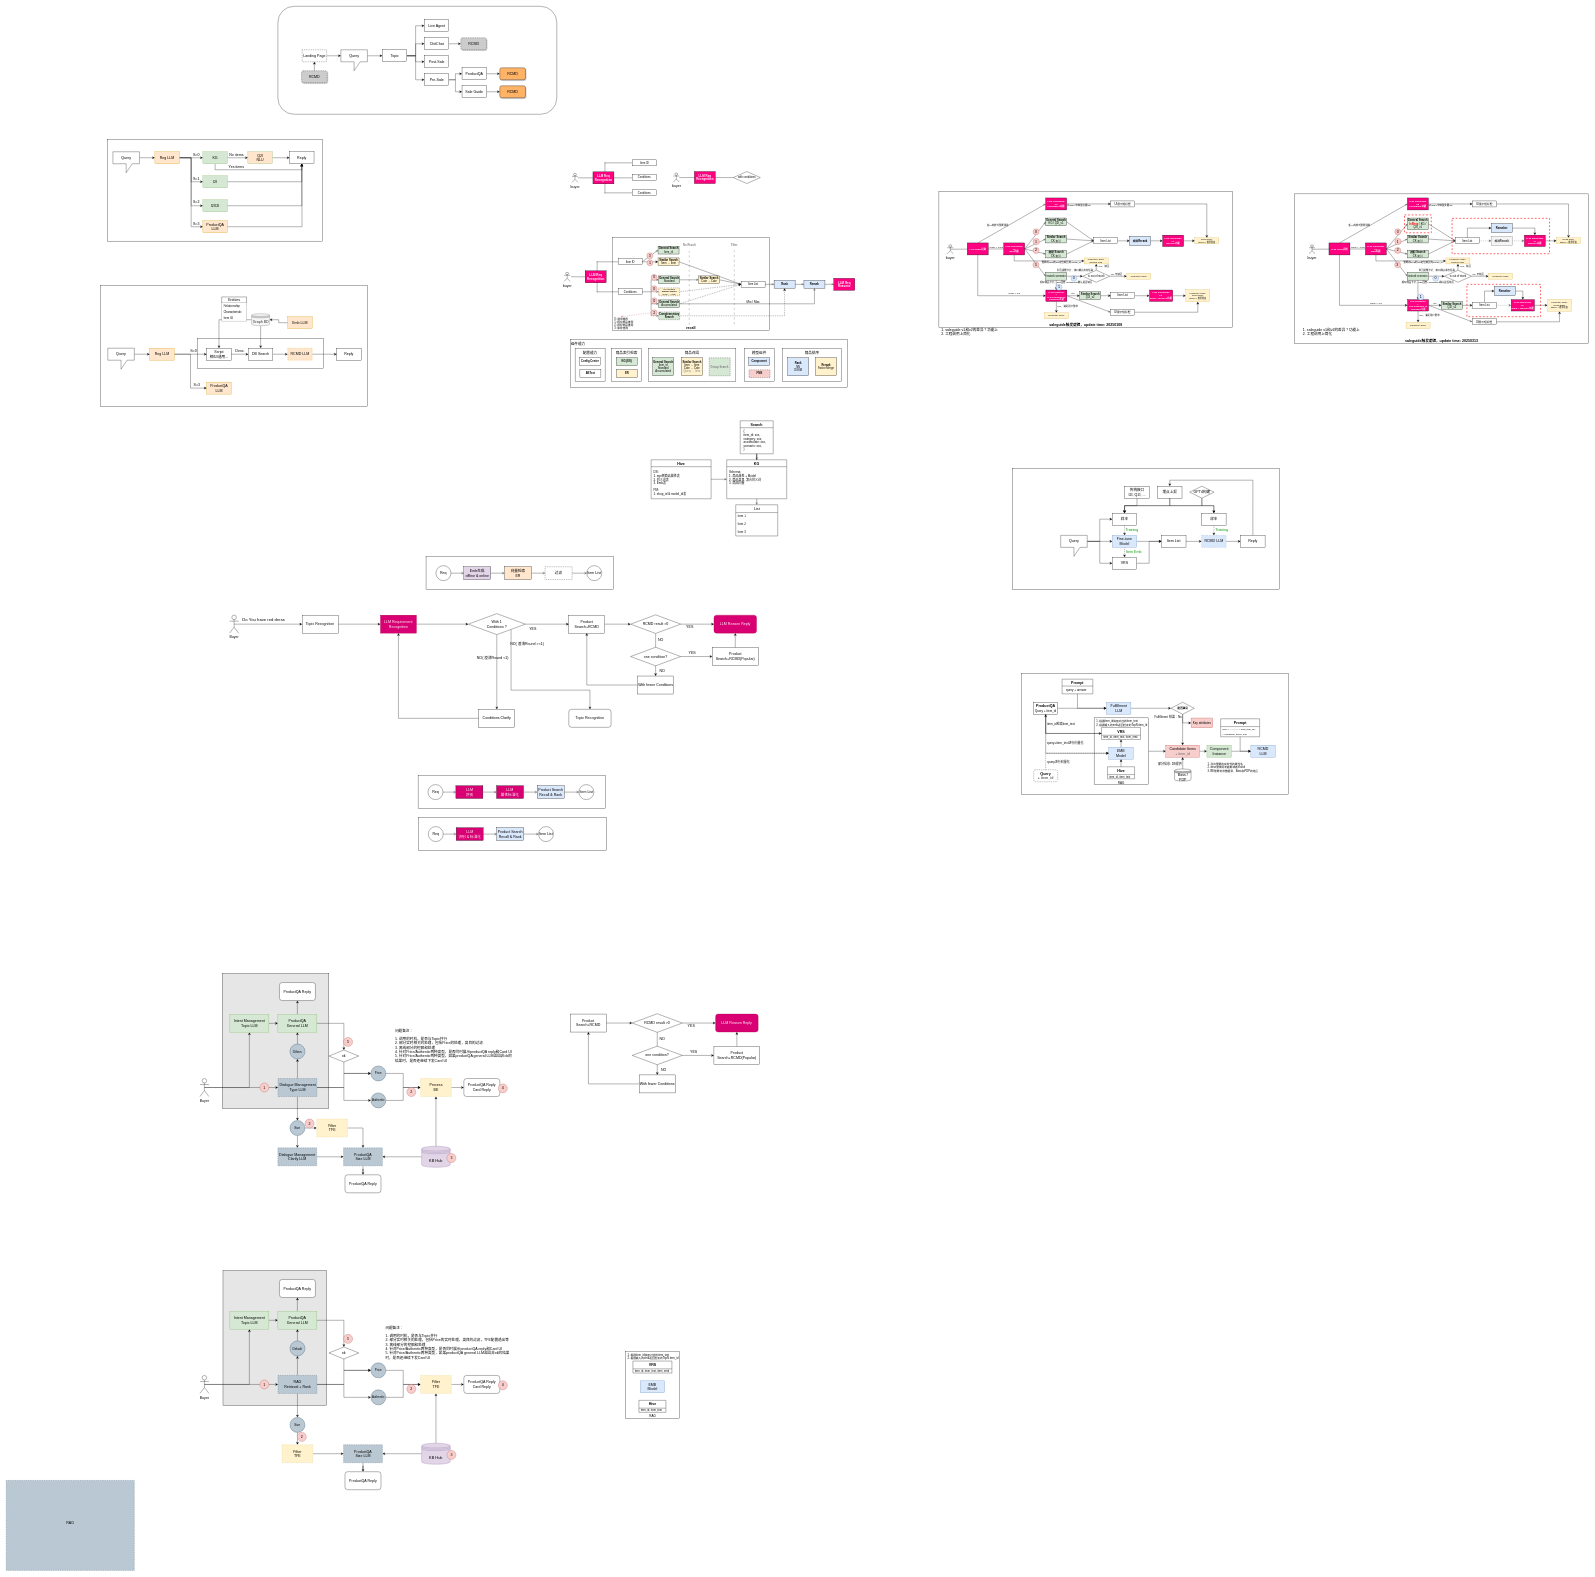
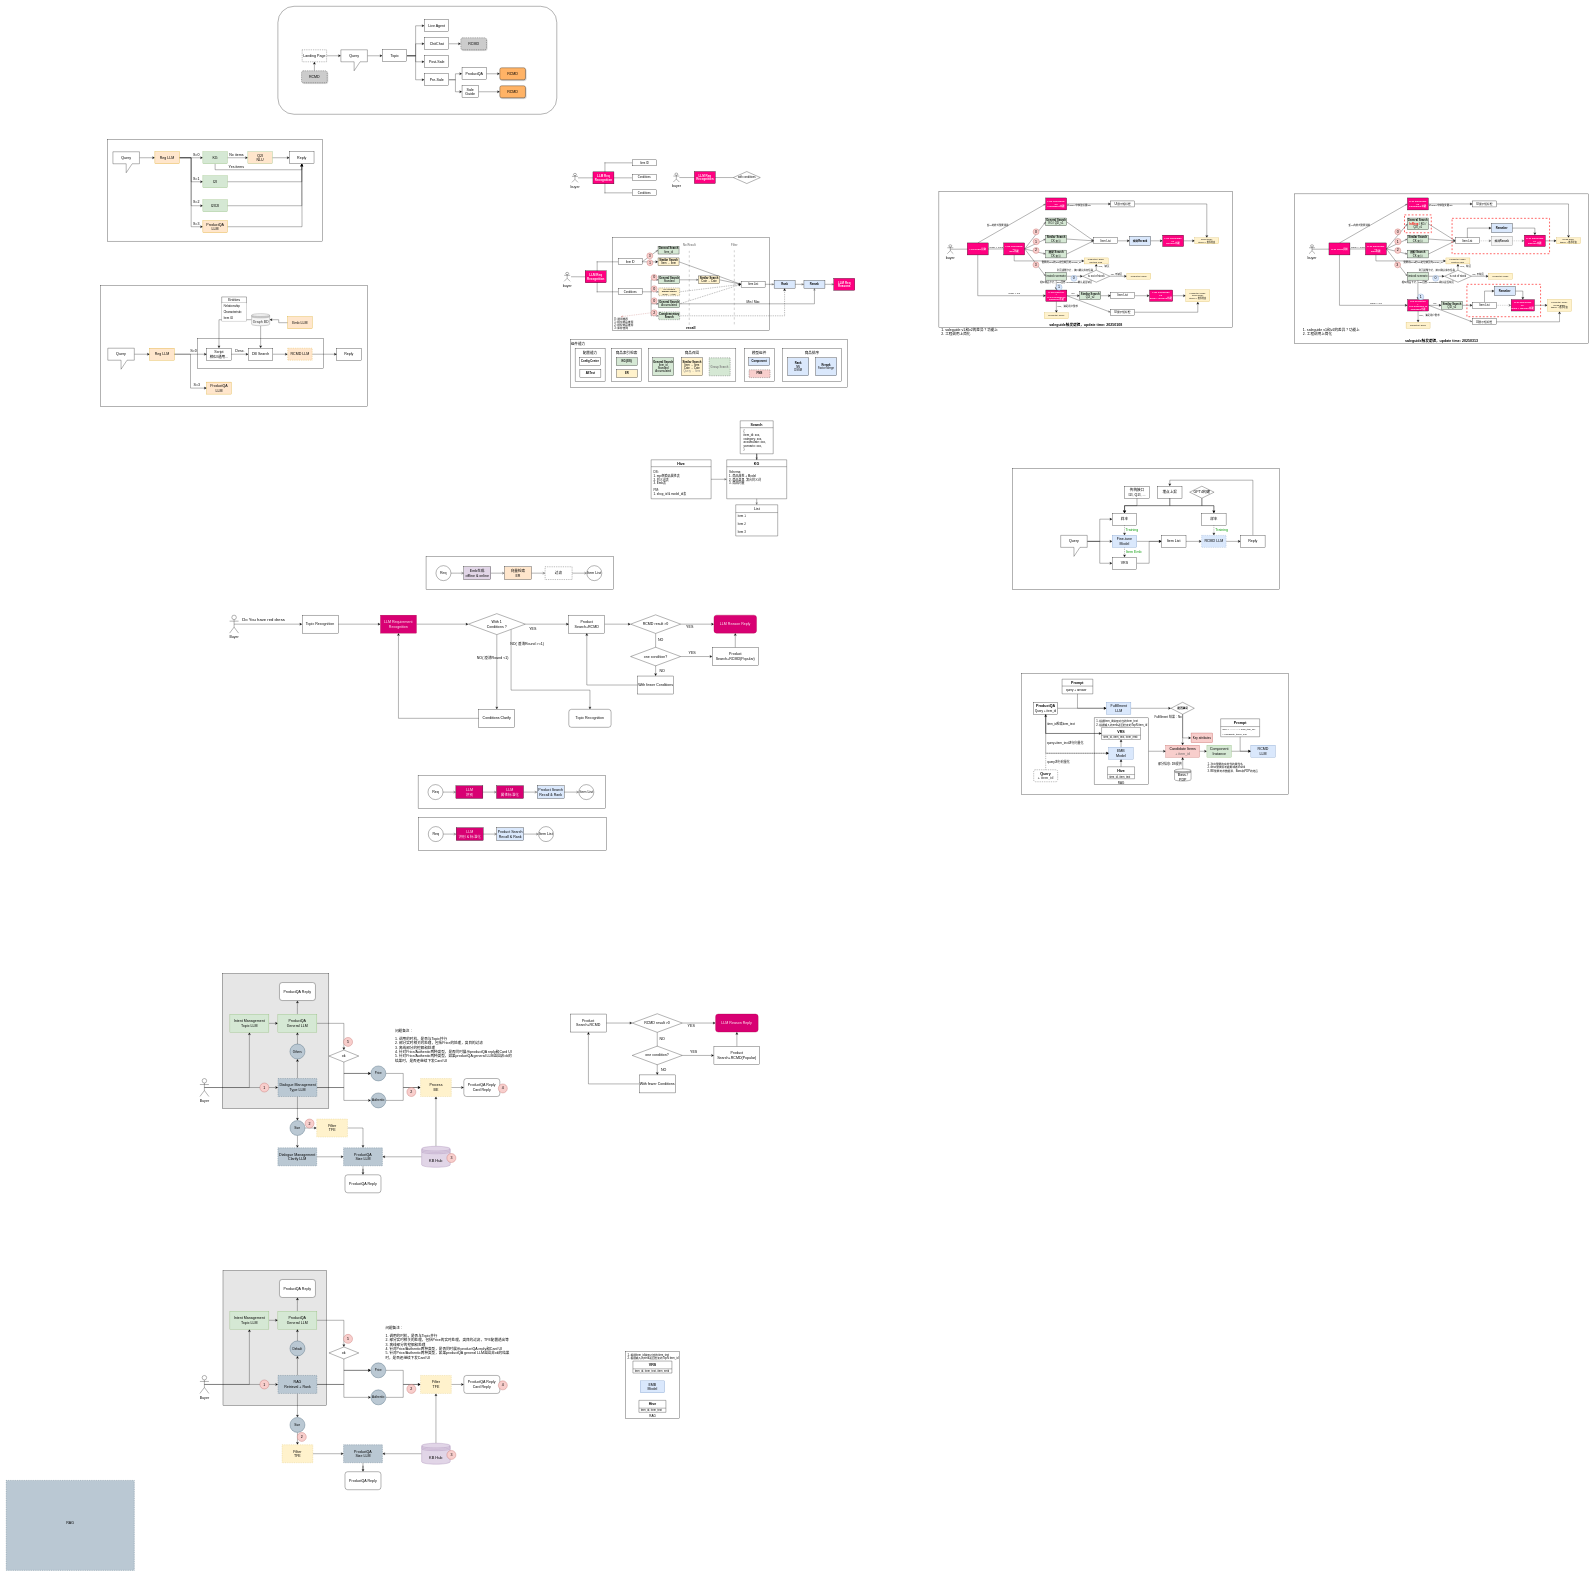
(474, 92) -> (470, 92)
(826, 367) -> (826, 367)
(1202, 723) -> (1202, 738)
